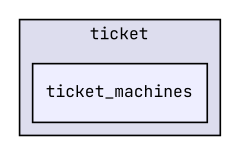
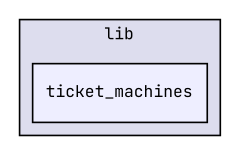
(120, 35) -> (120, 35)
